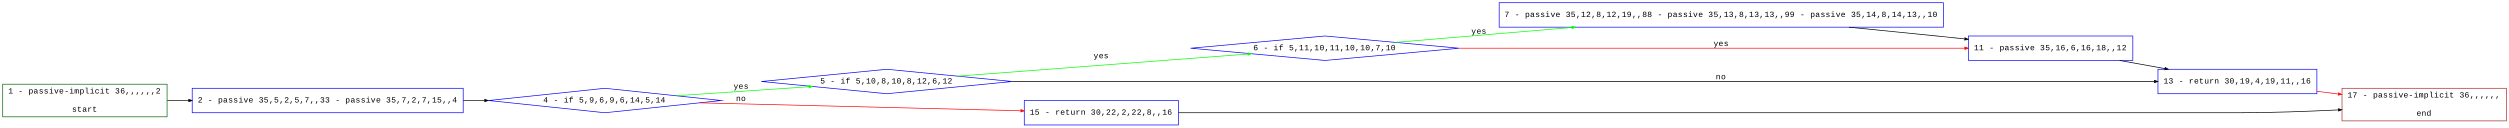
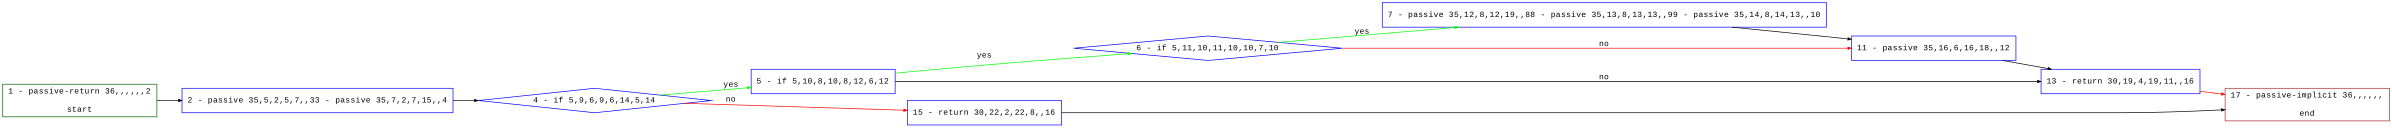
(1721, 44) -> (1604, 44)
(887, 82) -> (823, 82)
(85, 101) -> (80, 101)
